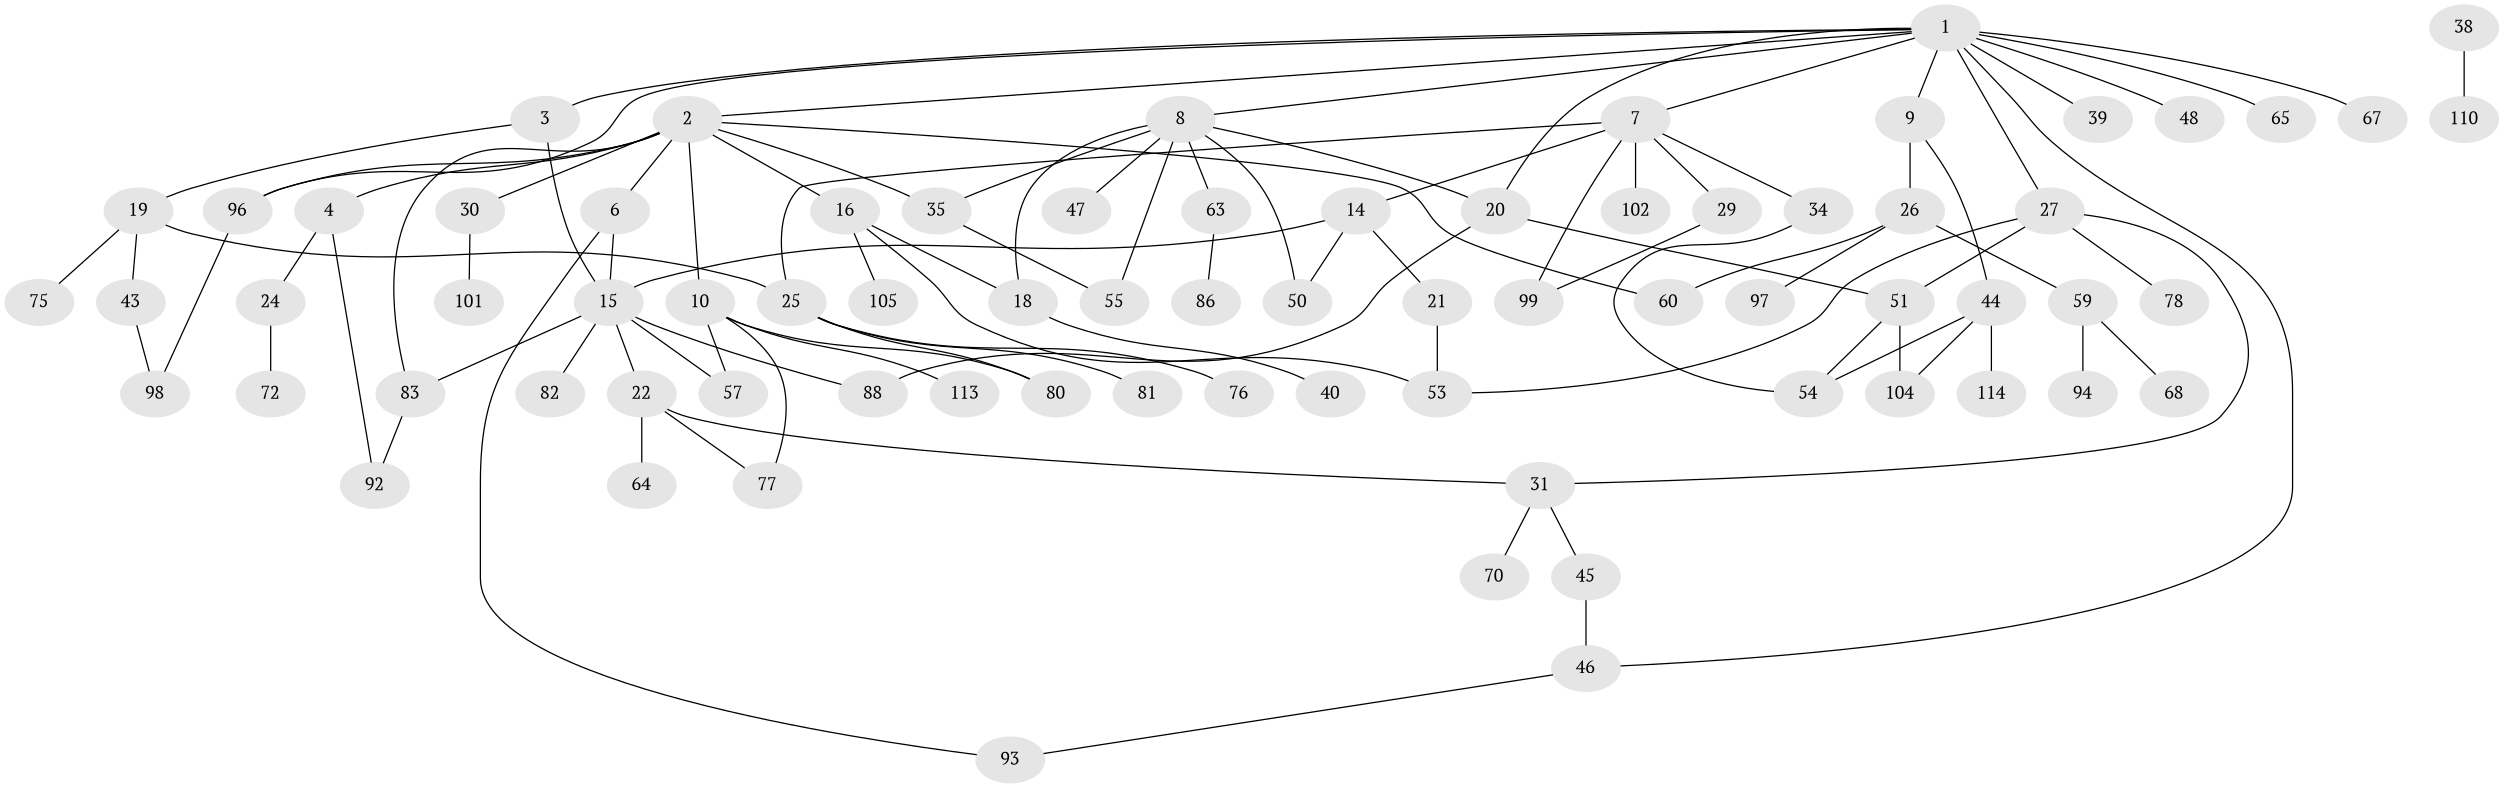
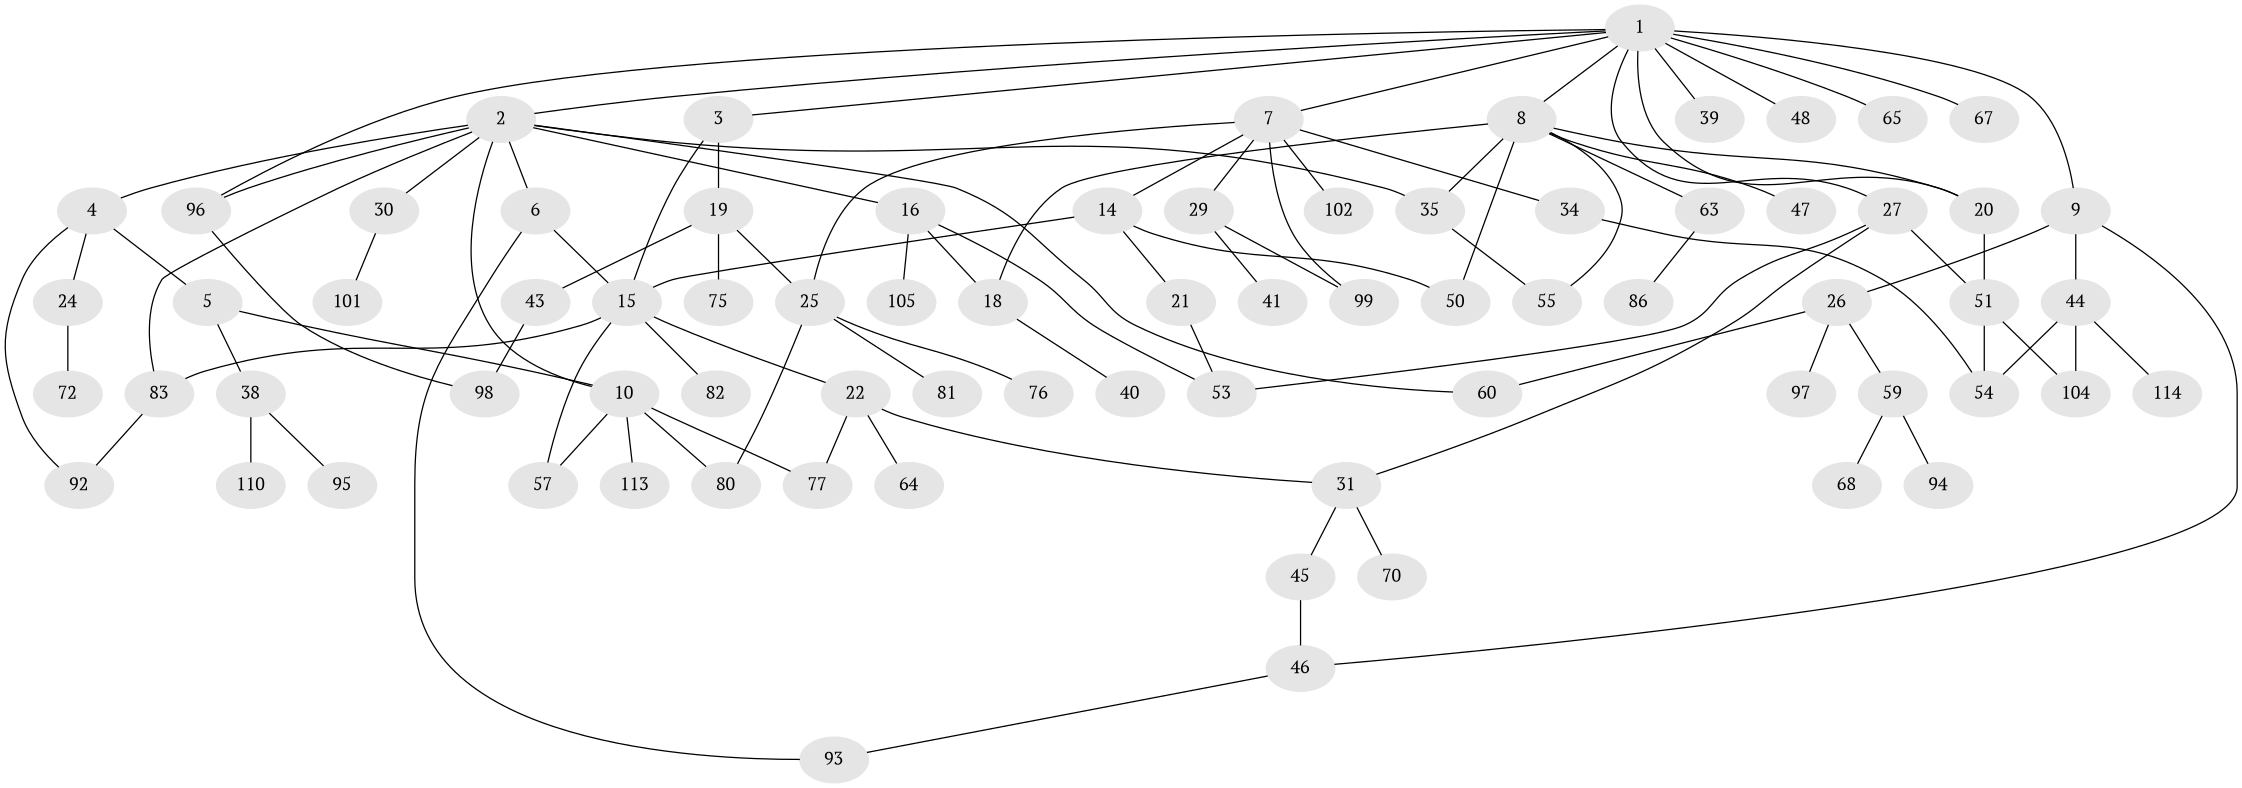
none -> (208, 302)
none -> (1273, 302)
(2174, 302) -> none
(873, 394) -> none
none -> (342, 485)
(2258, 541) -> (1954, 587)
